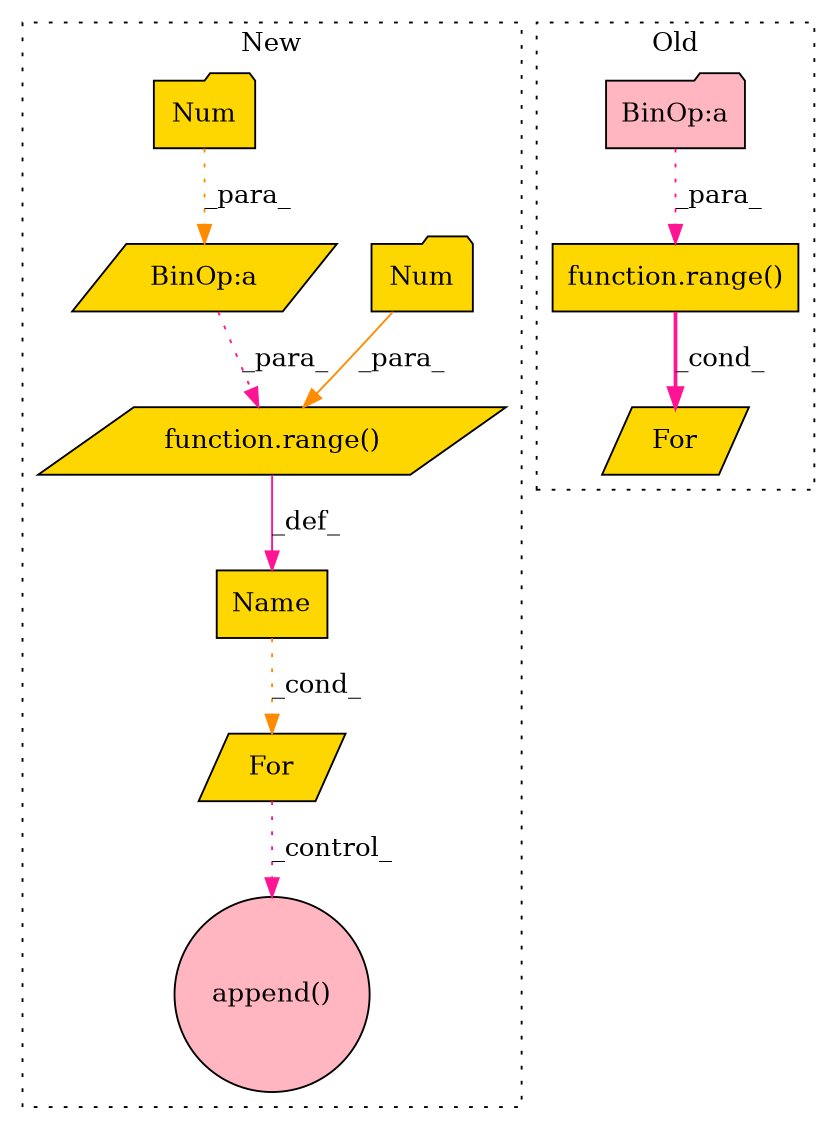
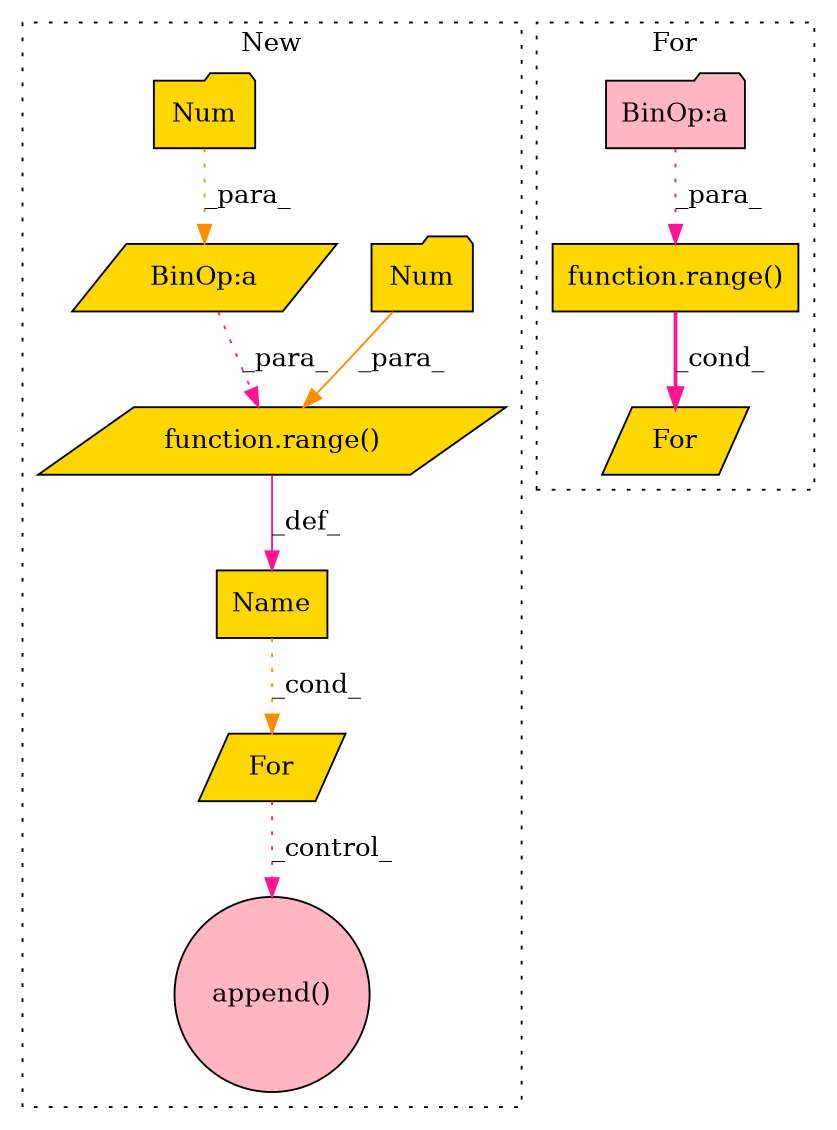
(676, 44) -> (676, 44)
